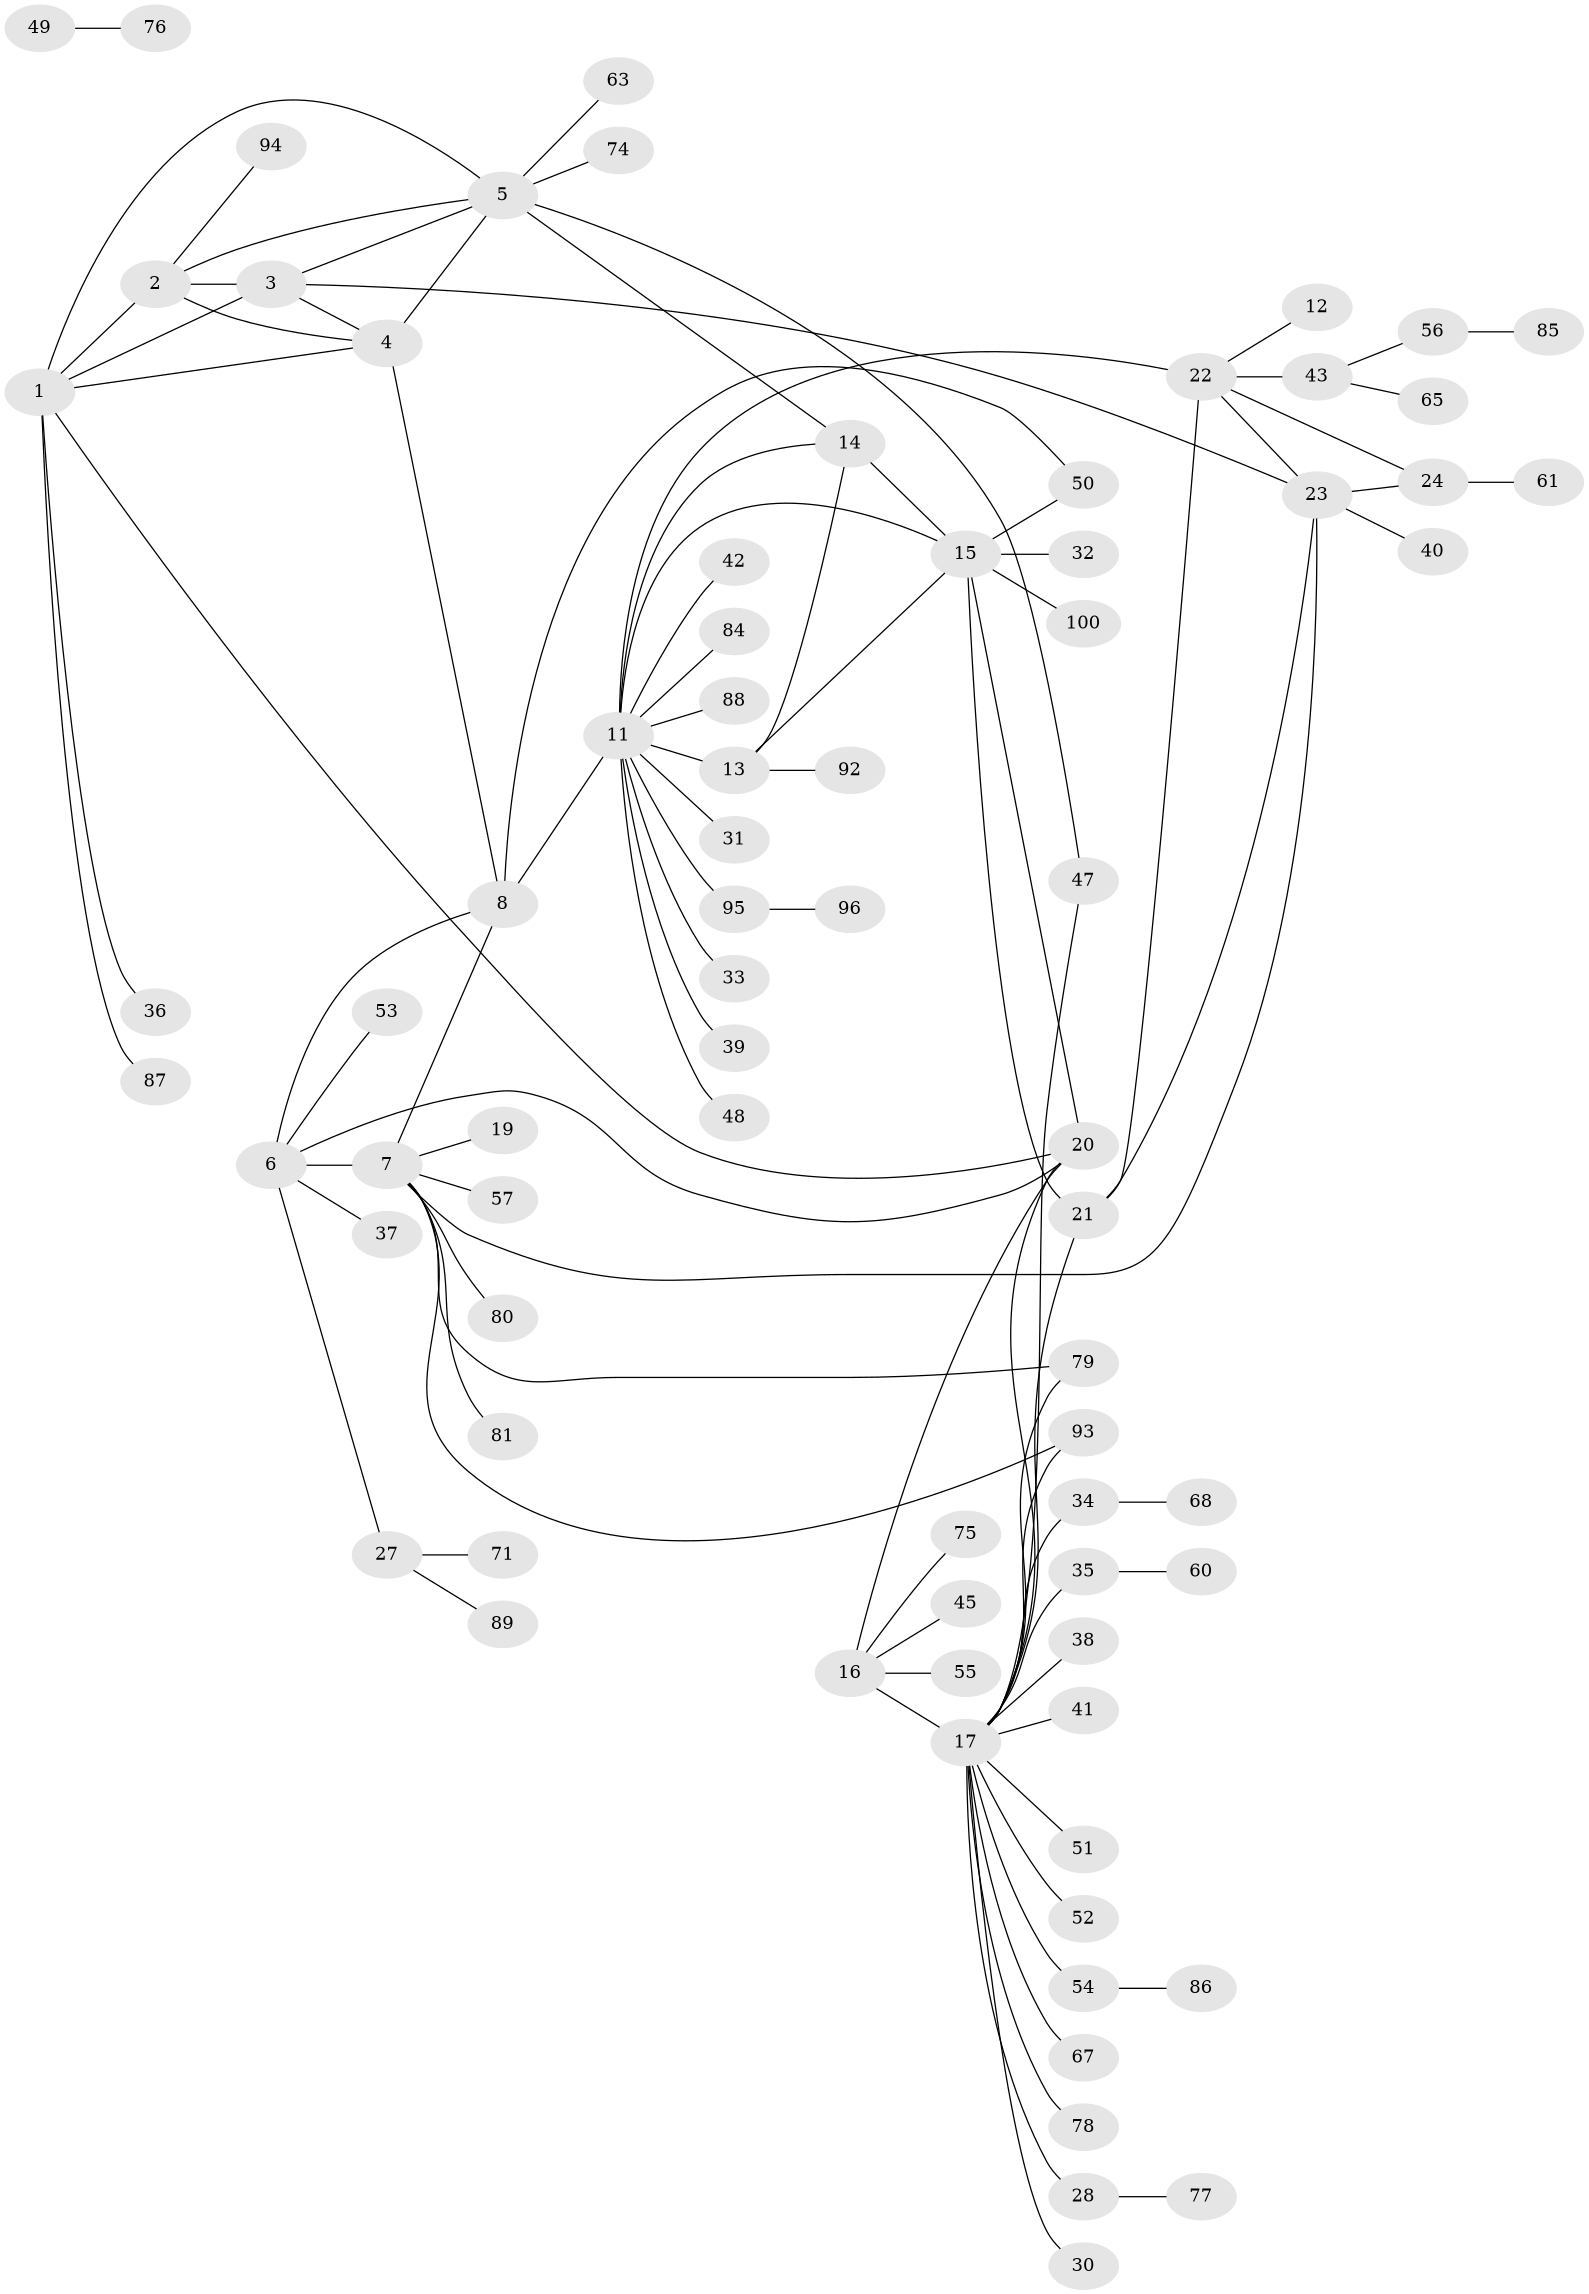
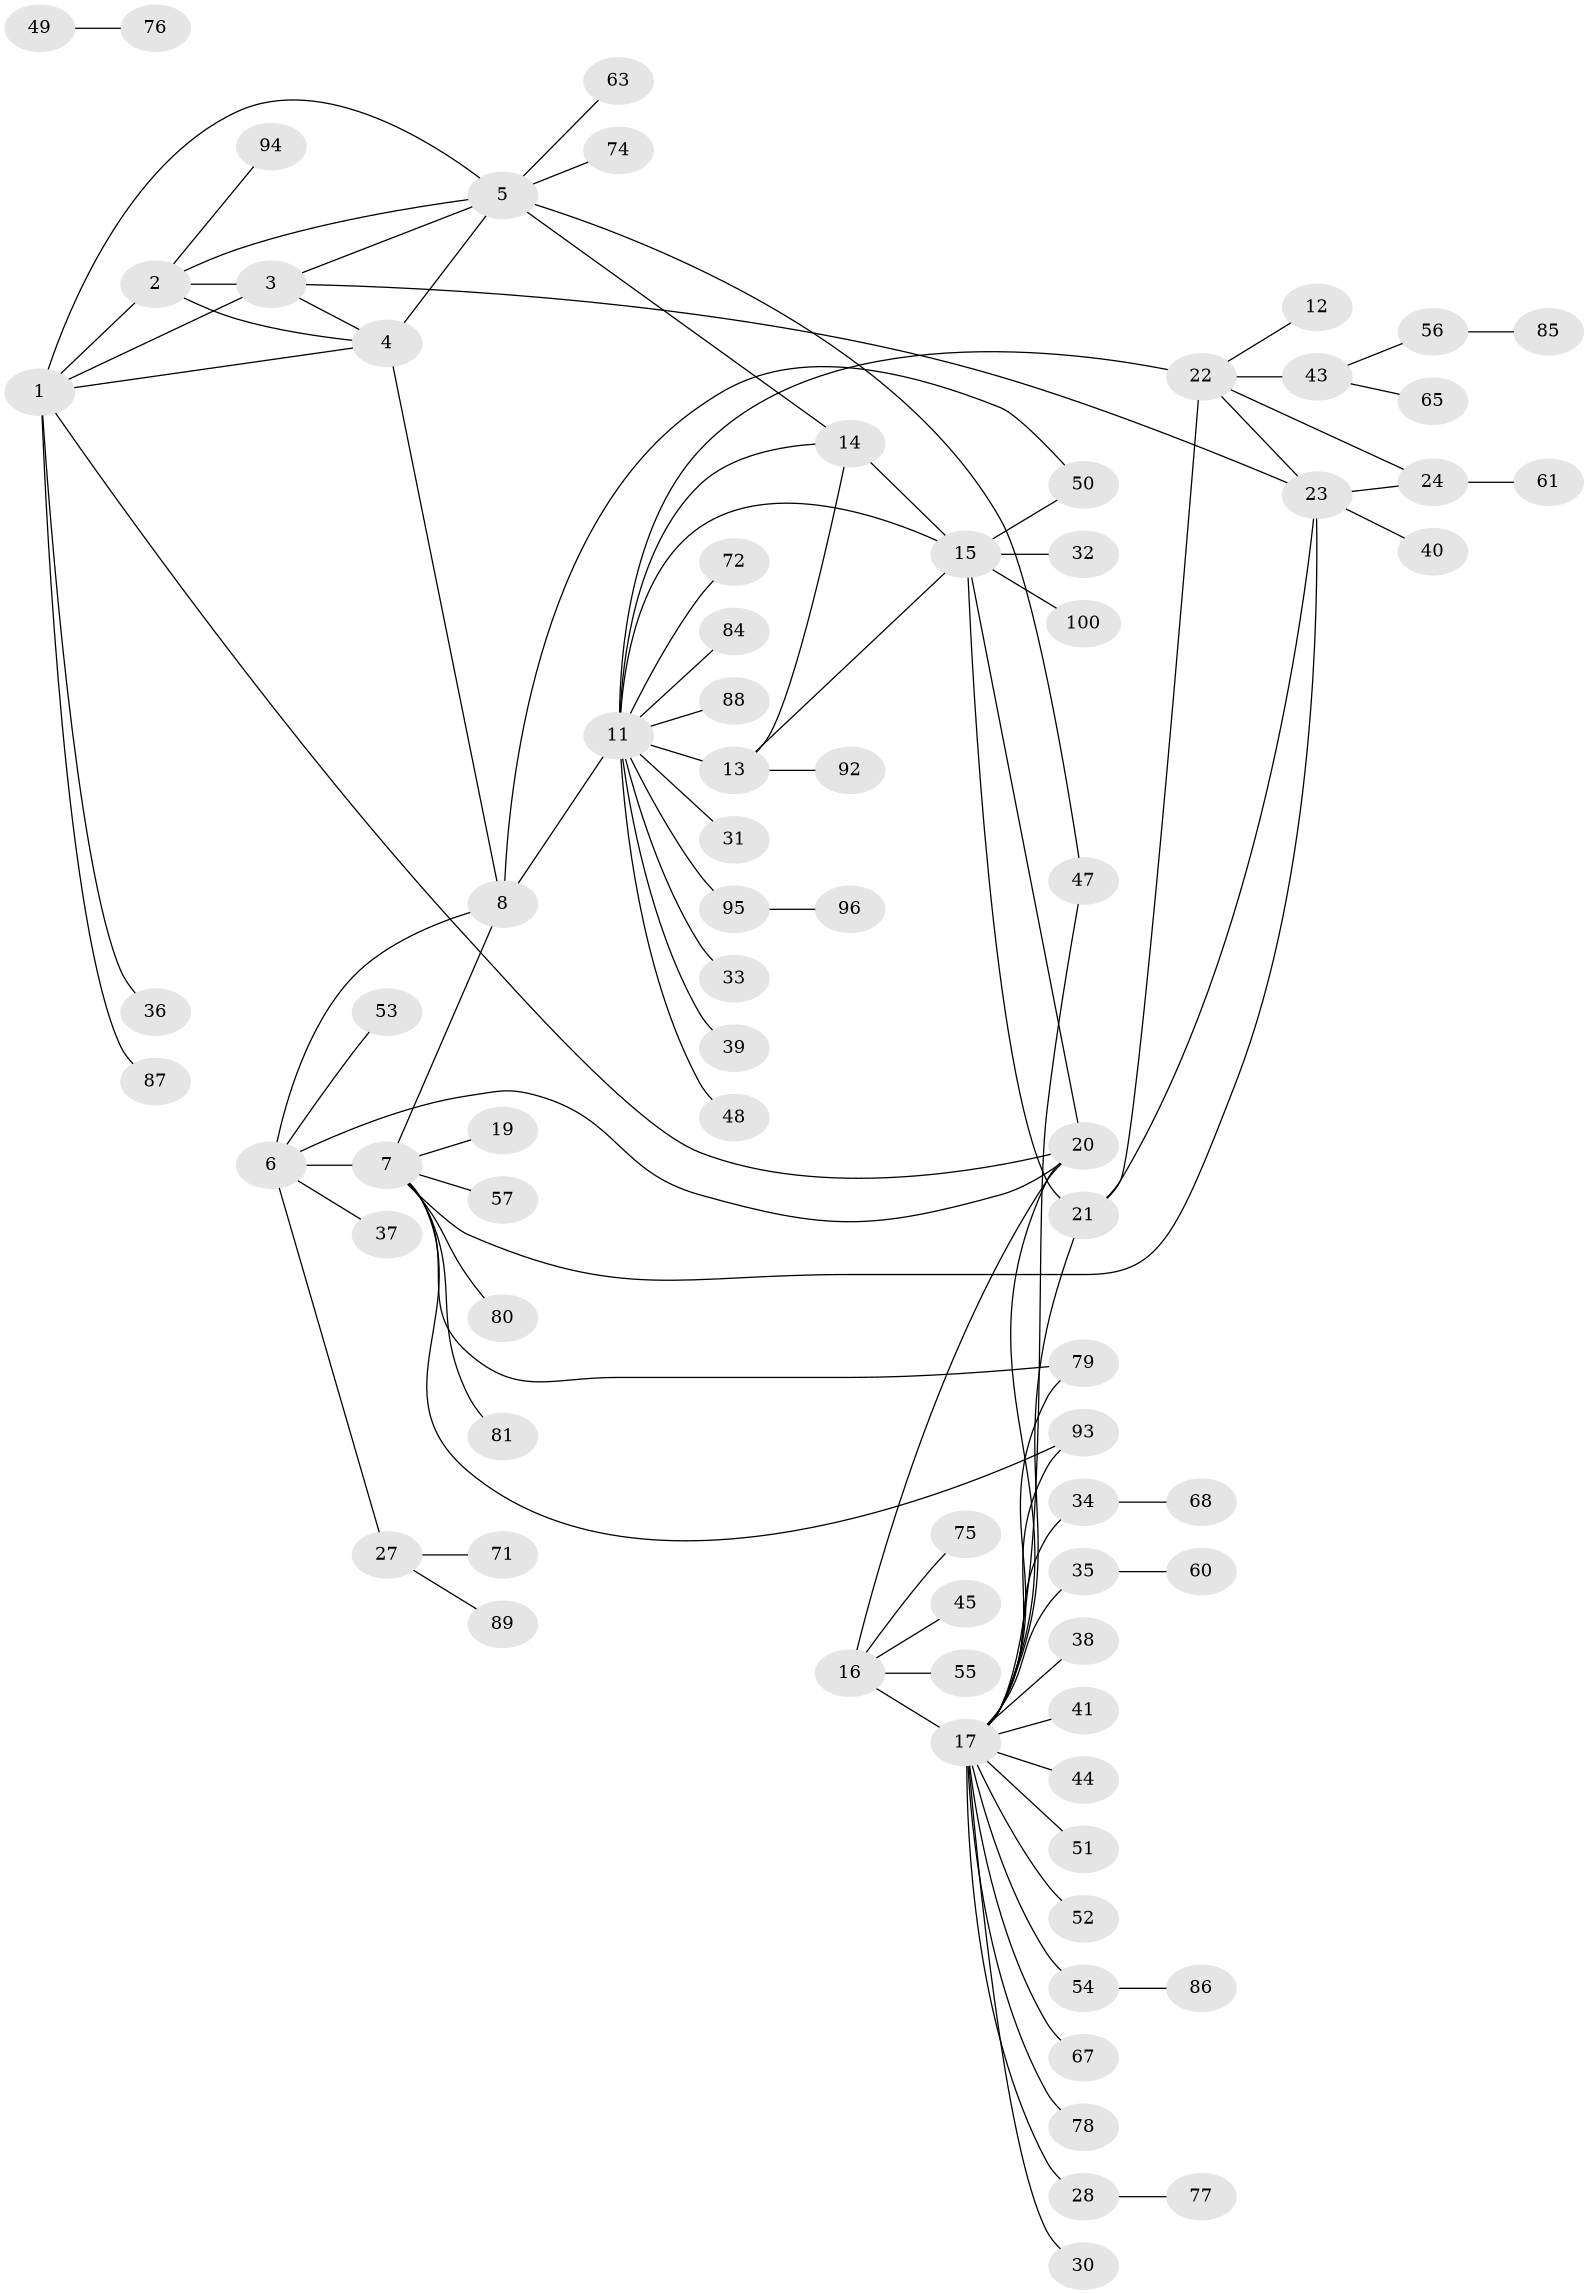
(734, 562) -> (734, 562)
none -> (1084, 1780)
